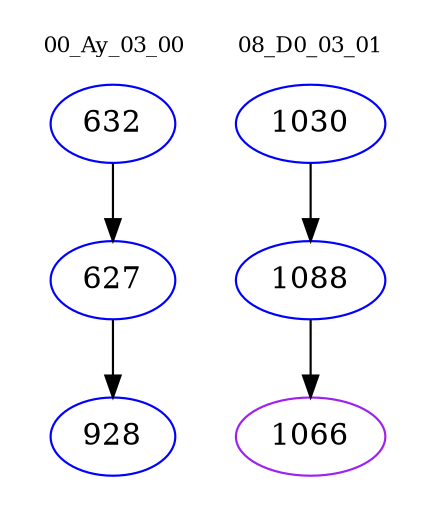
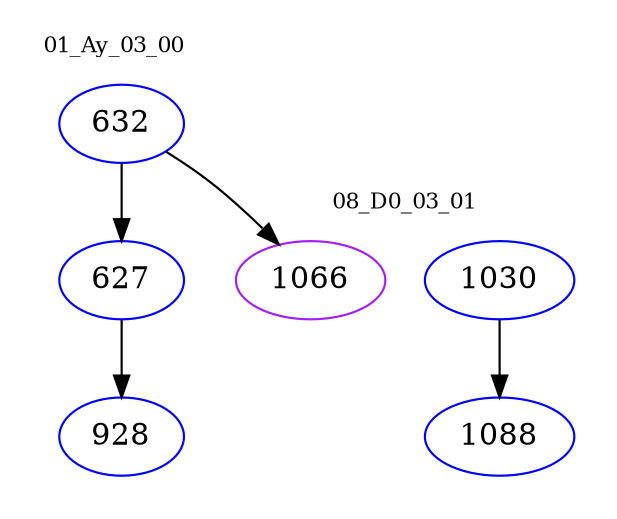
(114, 47) -> (114, 47)
(311, 348) -> (233, 201)
